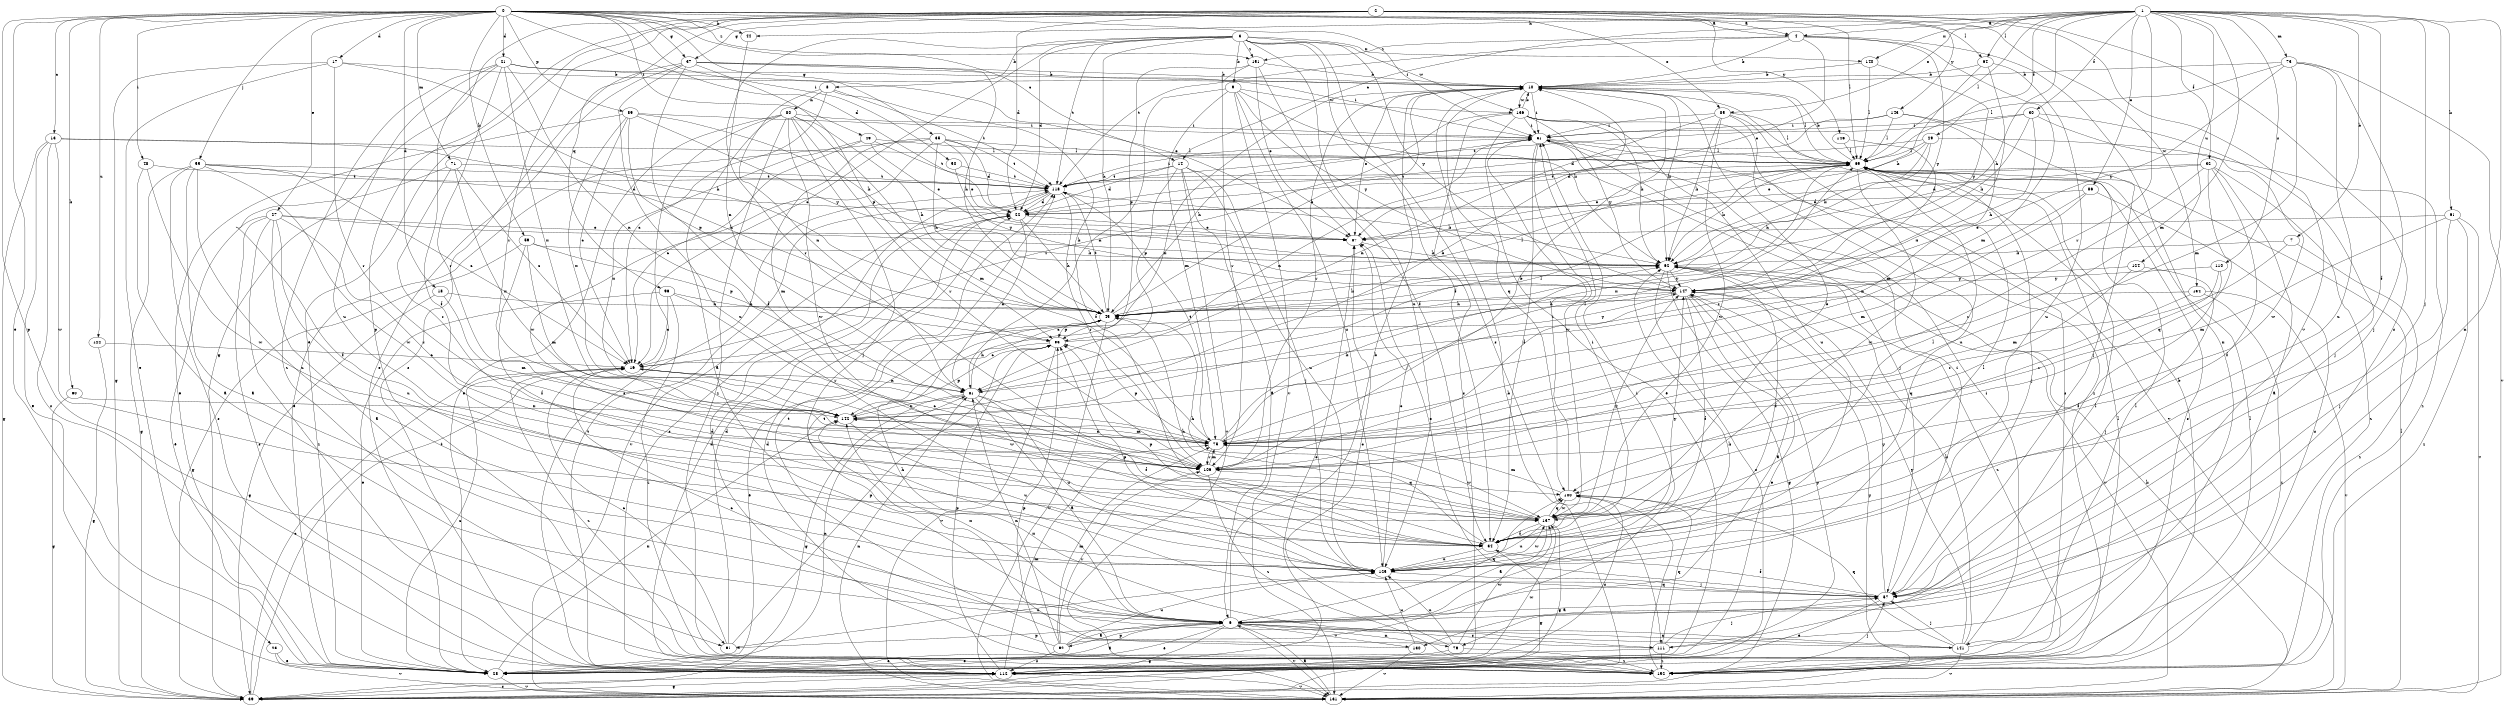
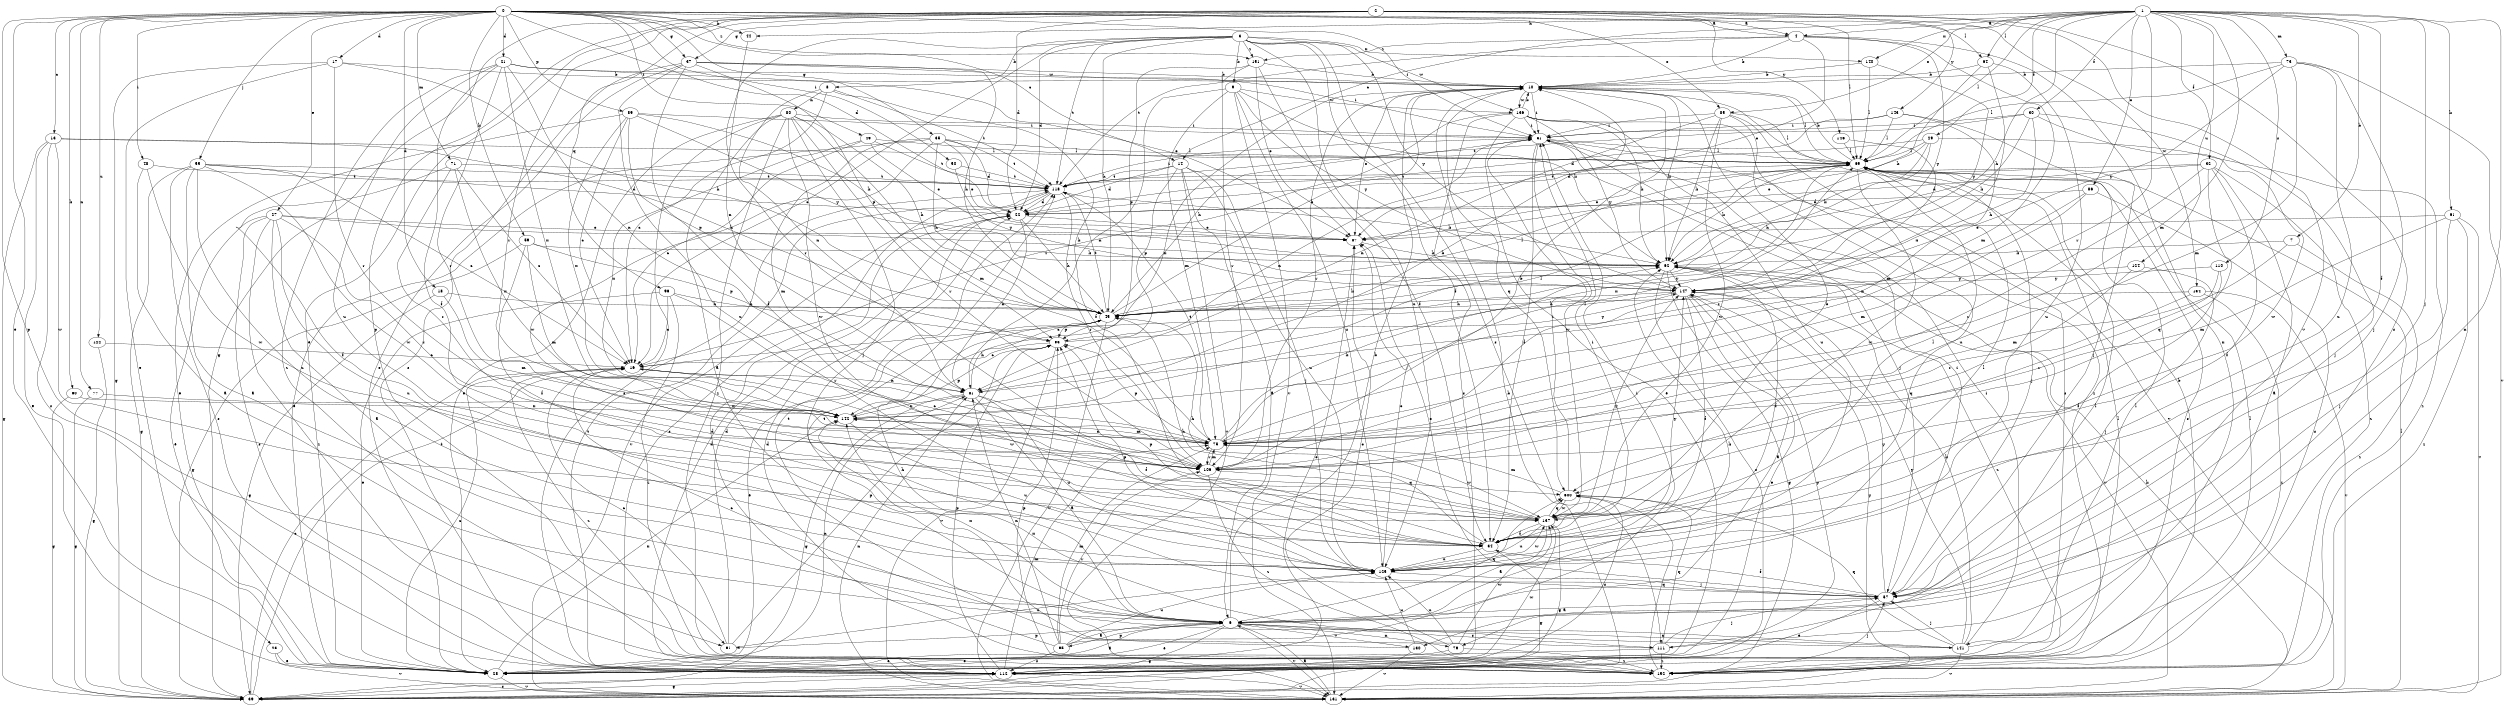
(1051, 75) -> (1051, 75)
none -> (96, 393)
(1568, 495) -> (1568, 495)
(1061, 648) -> (1061, 648)
